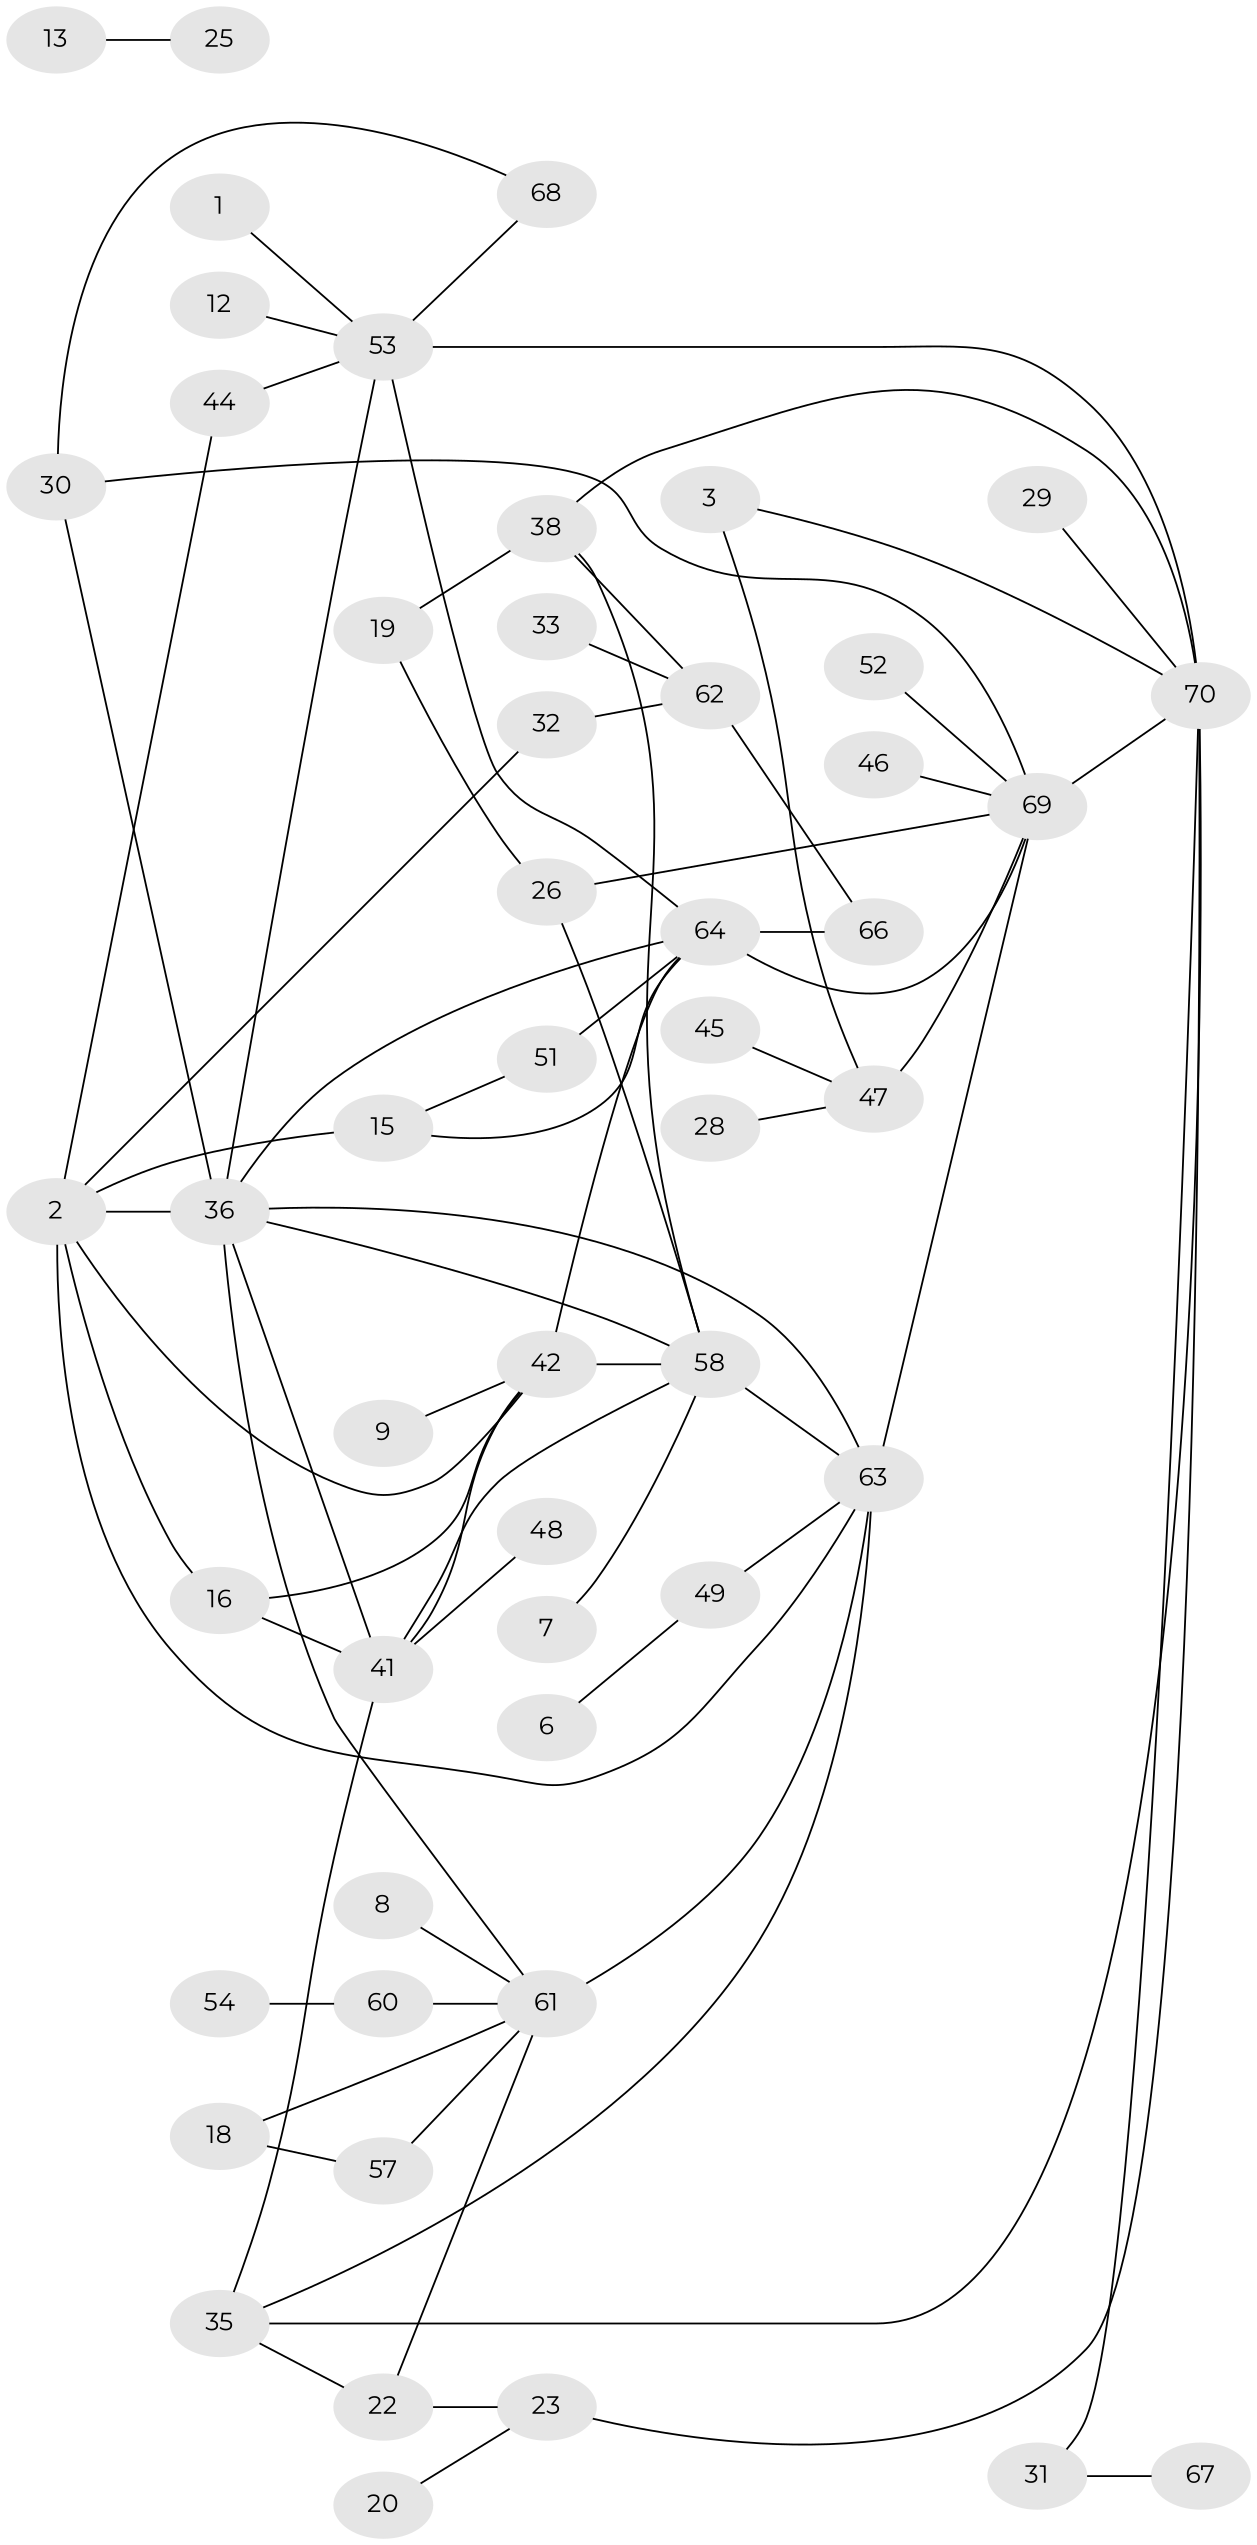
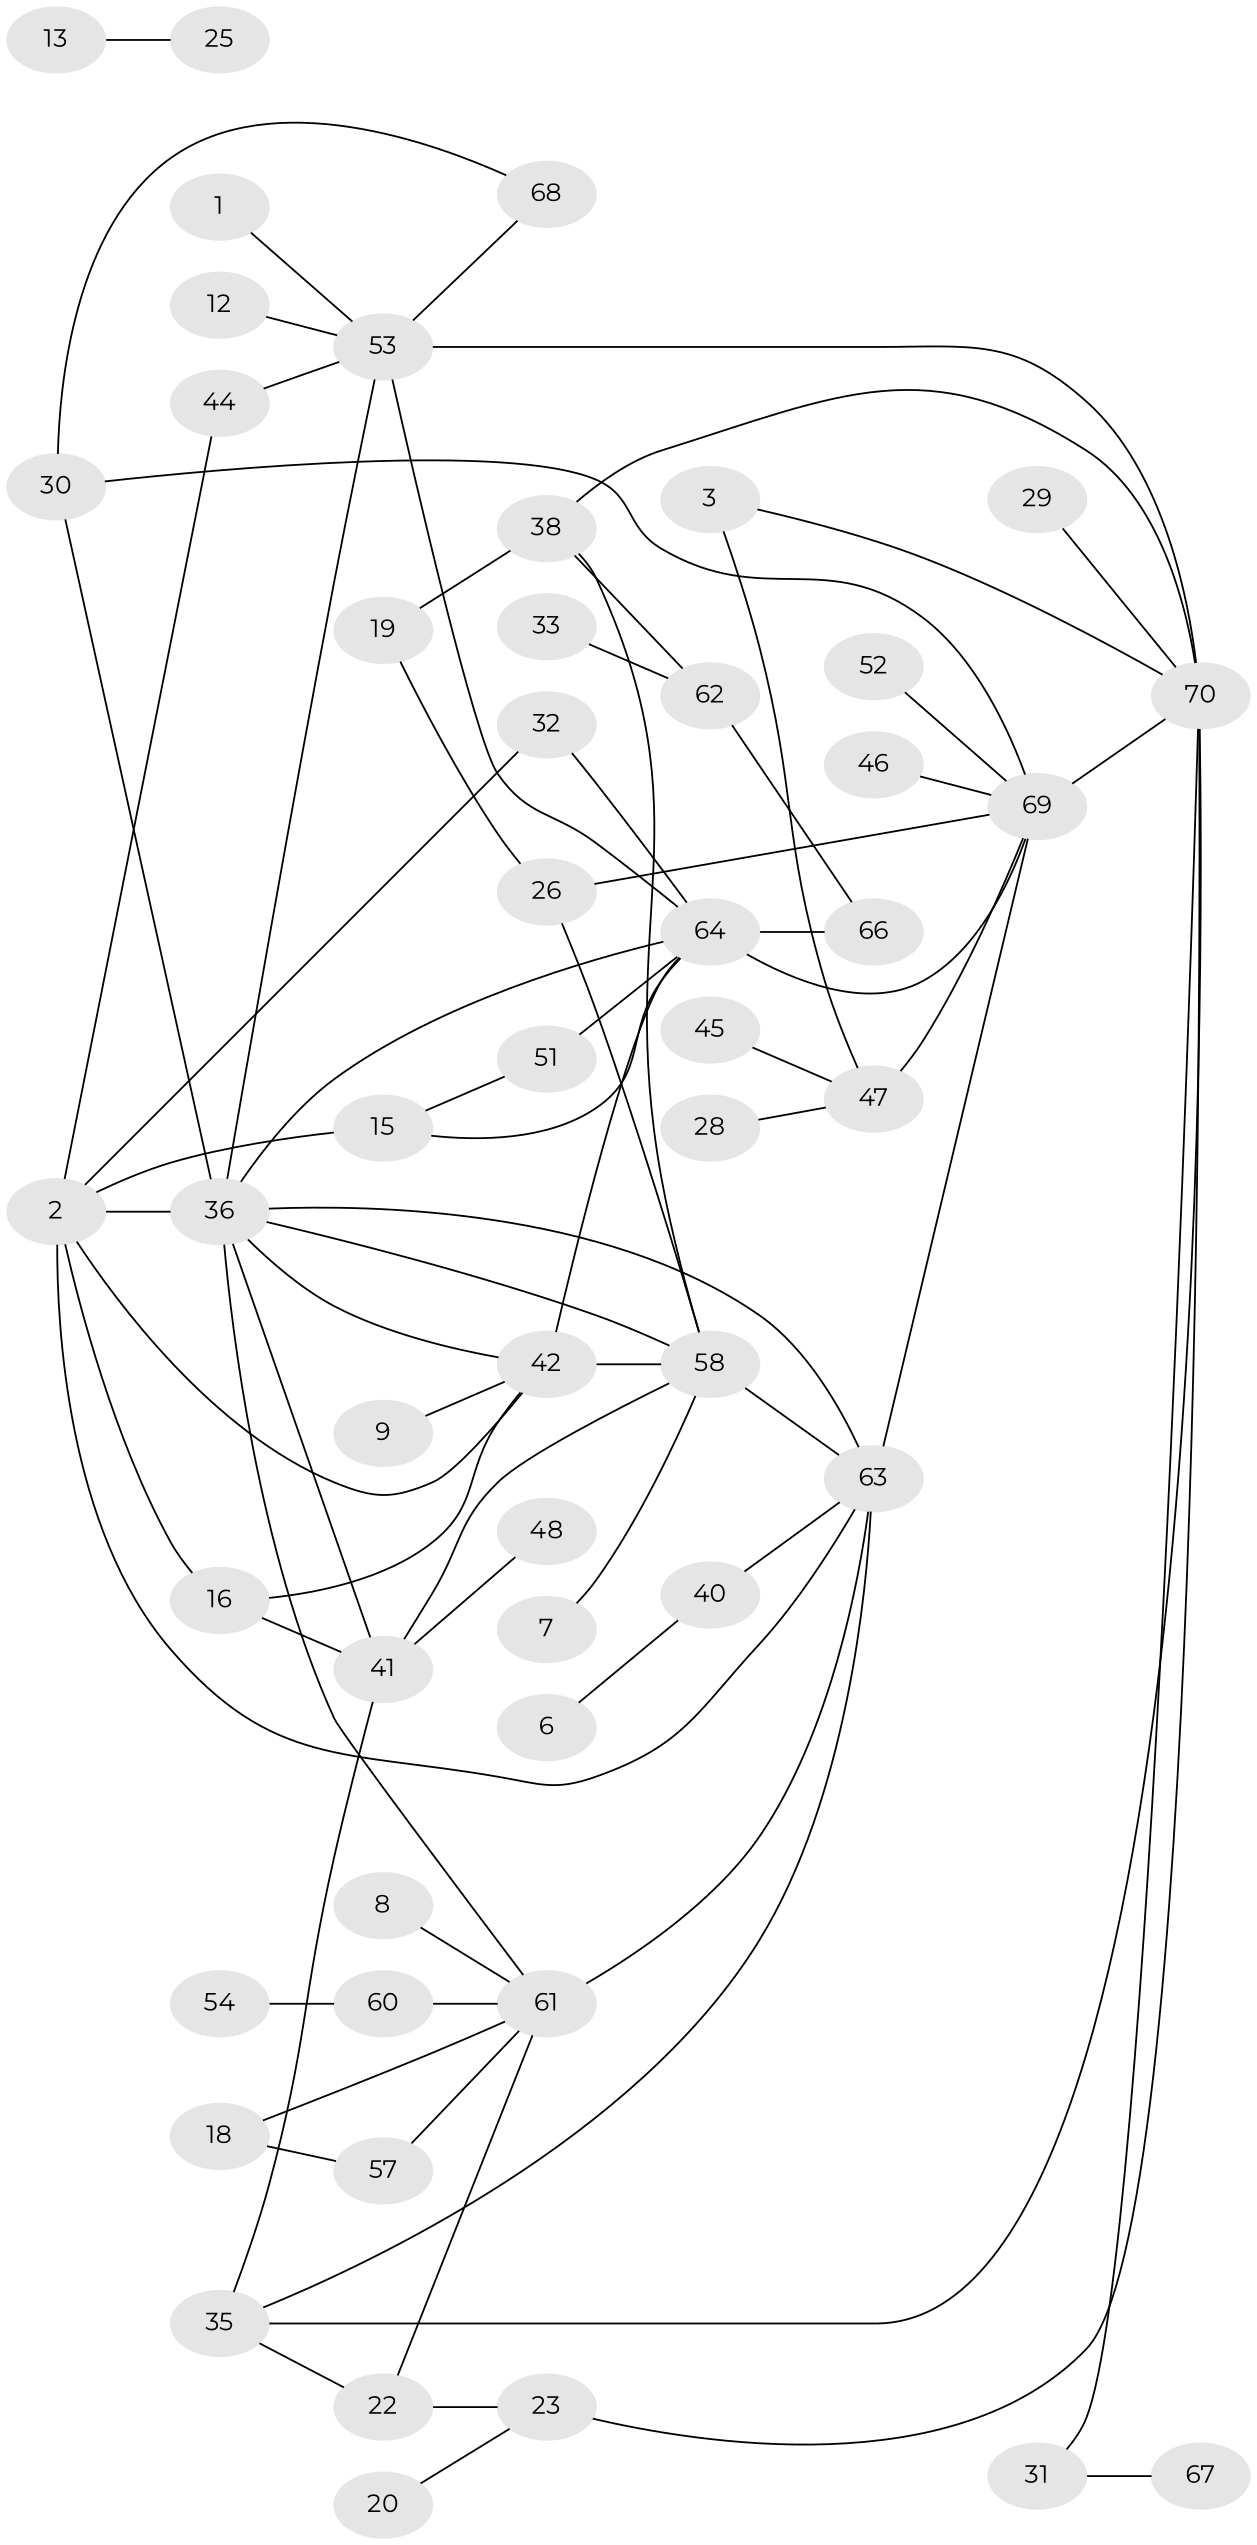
(629, 710) -> (630, 827)
(465, 1517) -> (363, 1319)
(710, 1595) -> (710, 1595)
